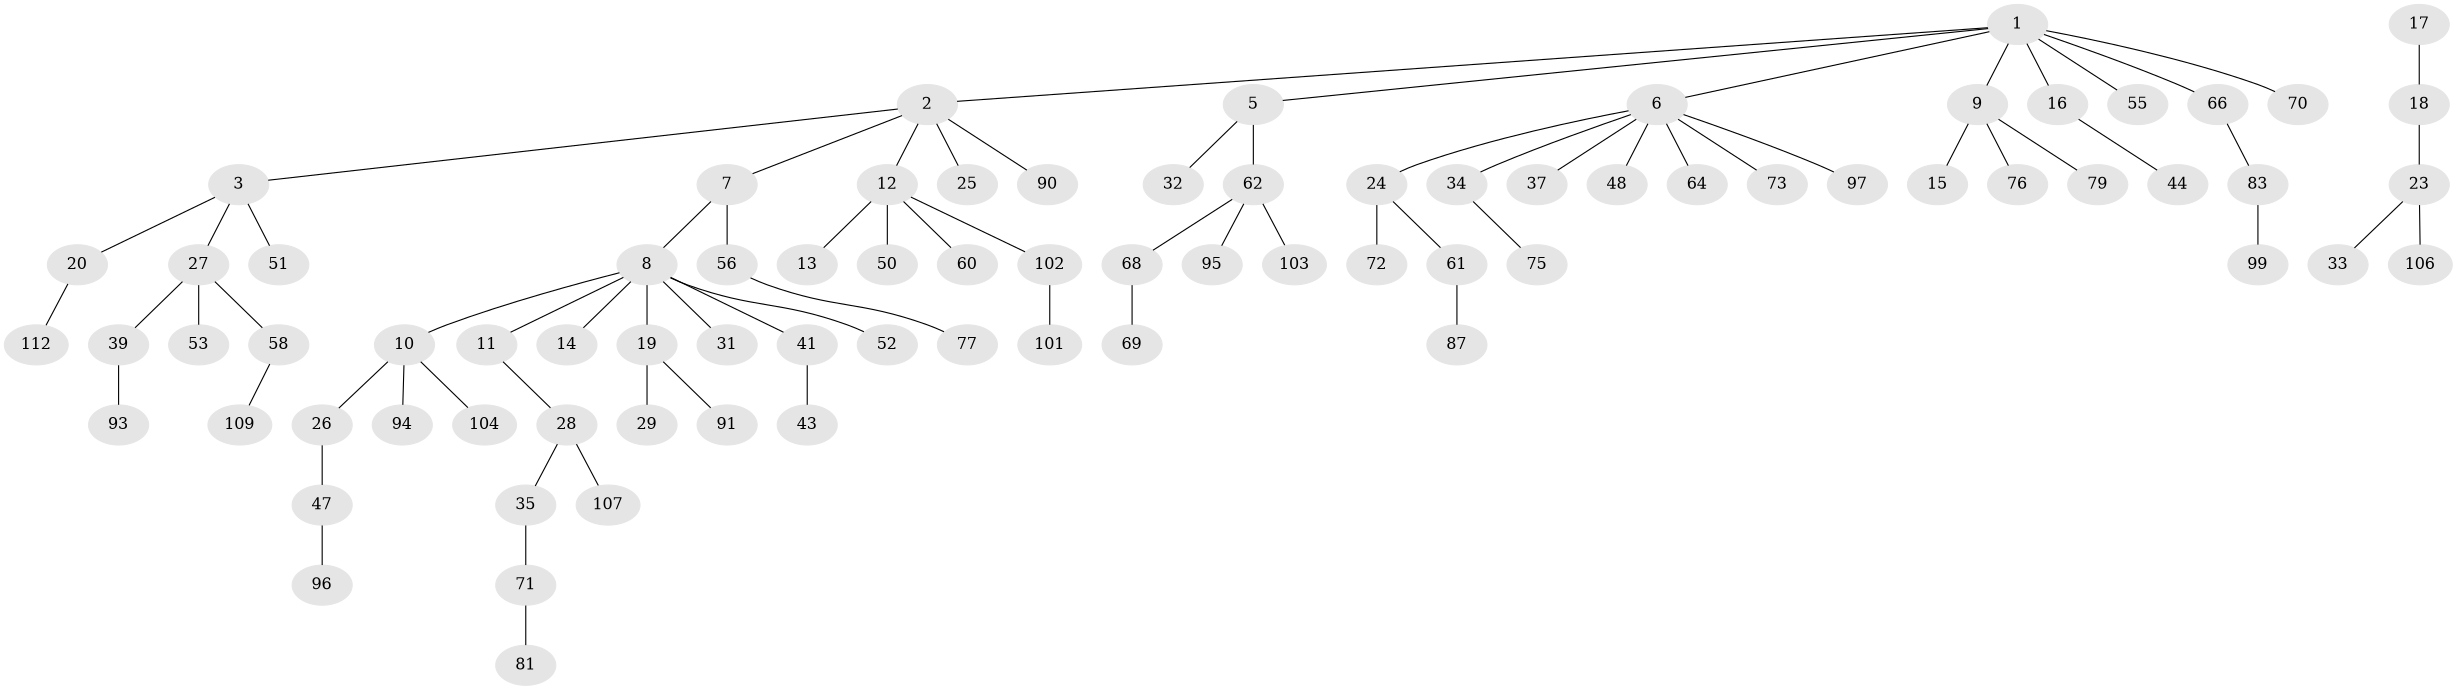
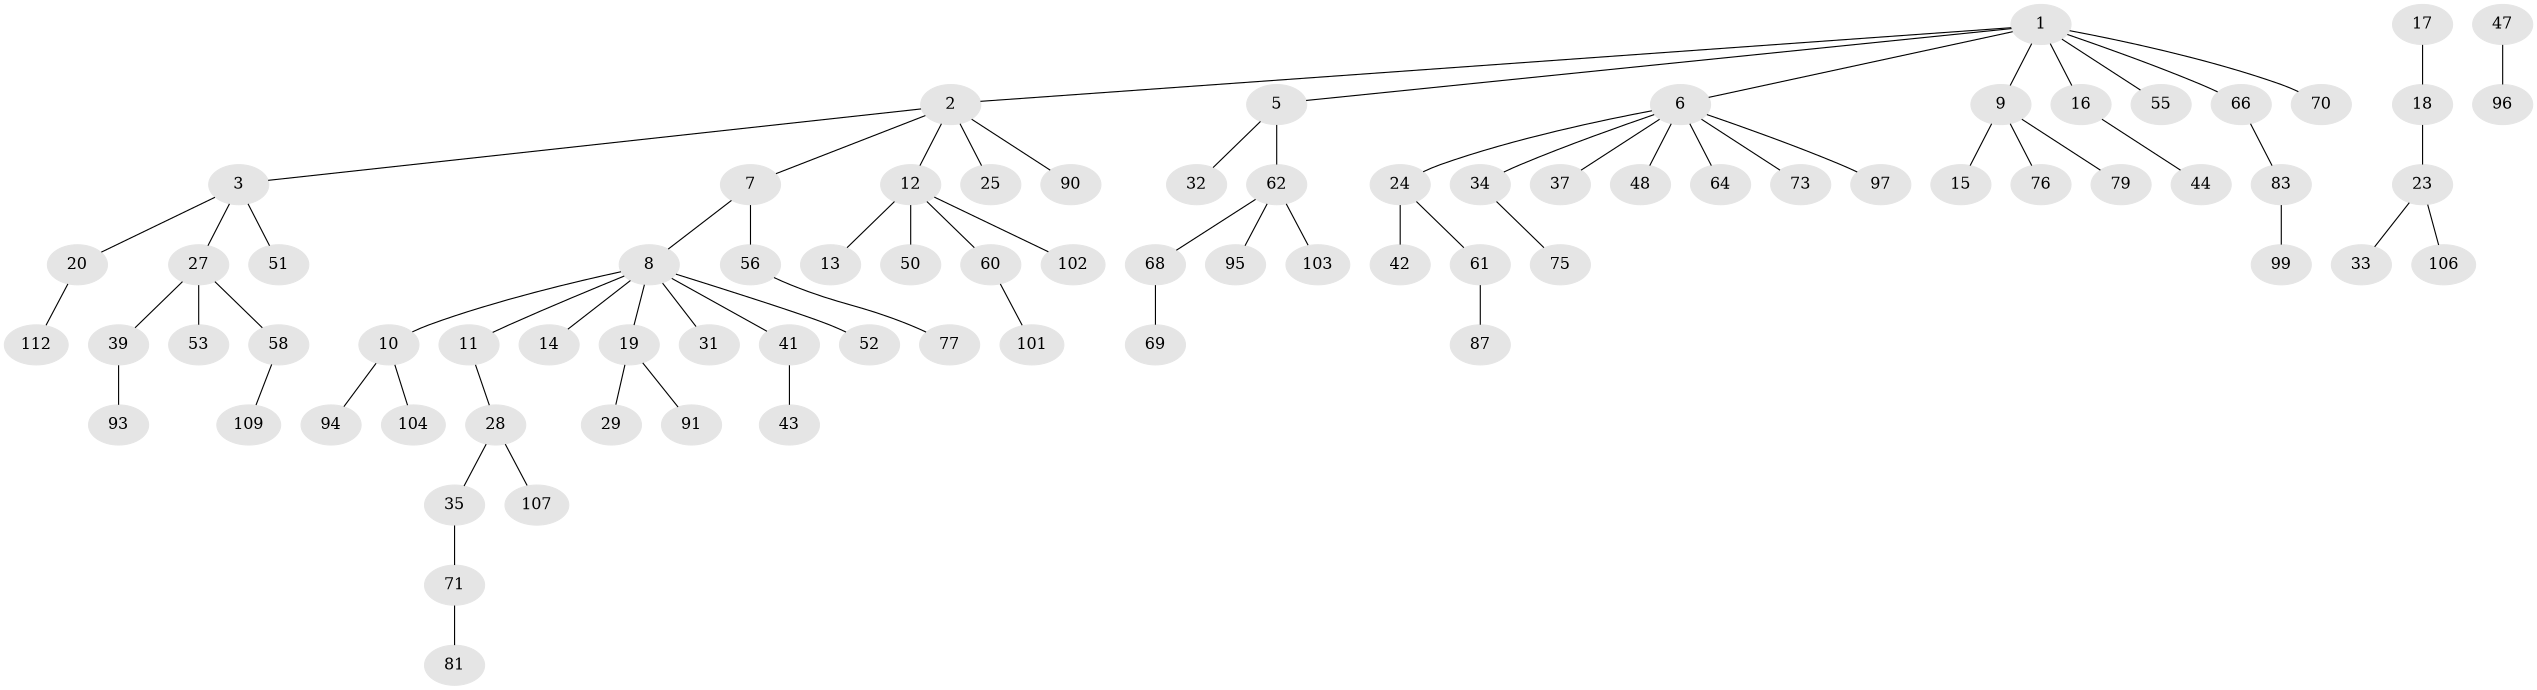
(1377, 265) -> (1400, 265)
(1050, 305) -> (1011, 305)
(322, 425) -> none
